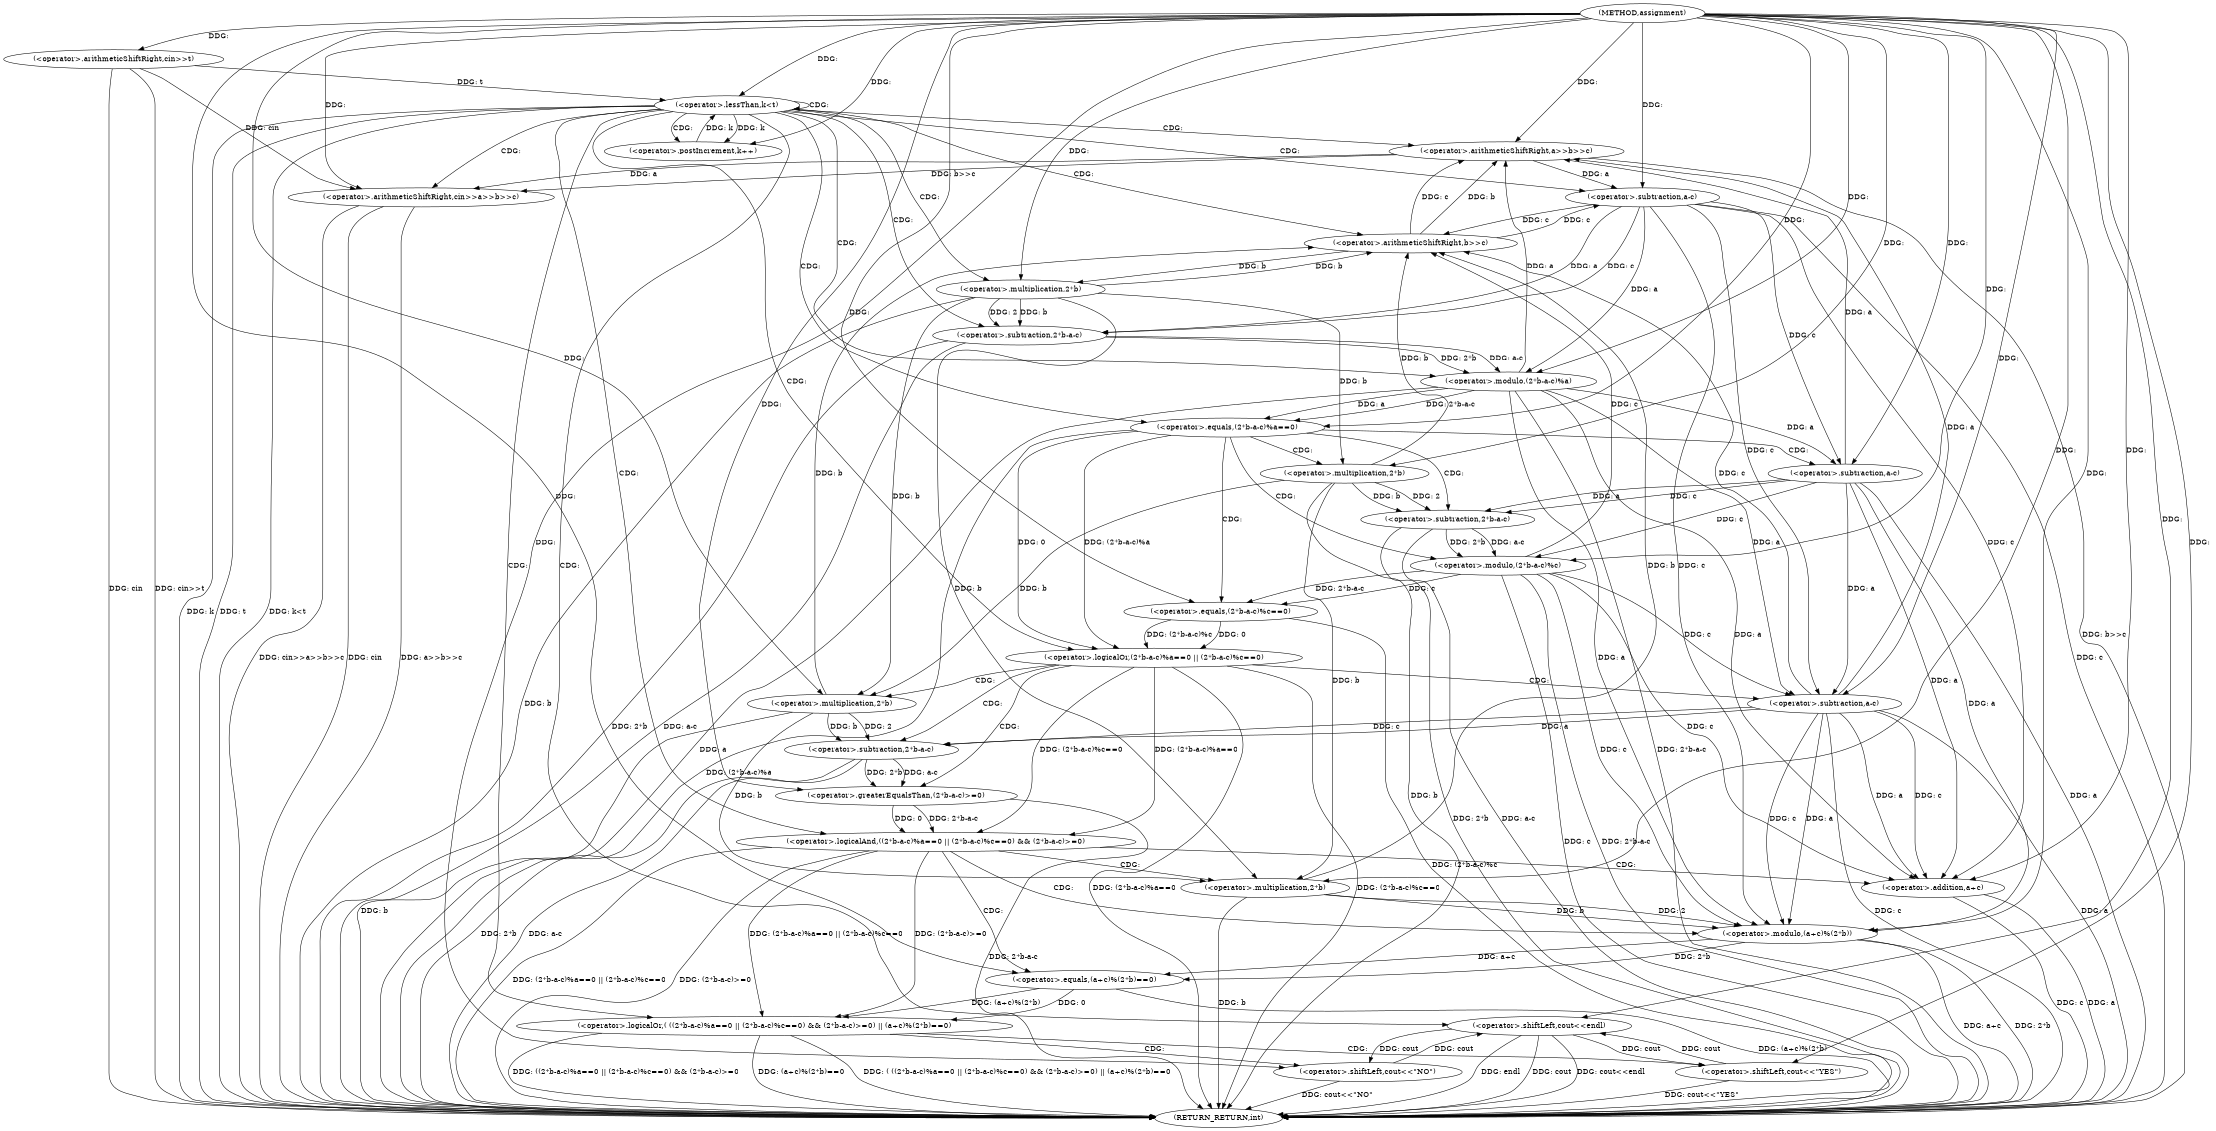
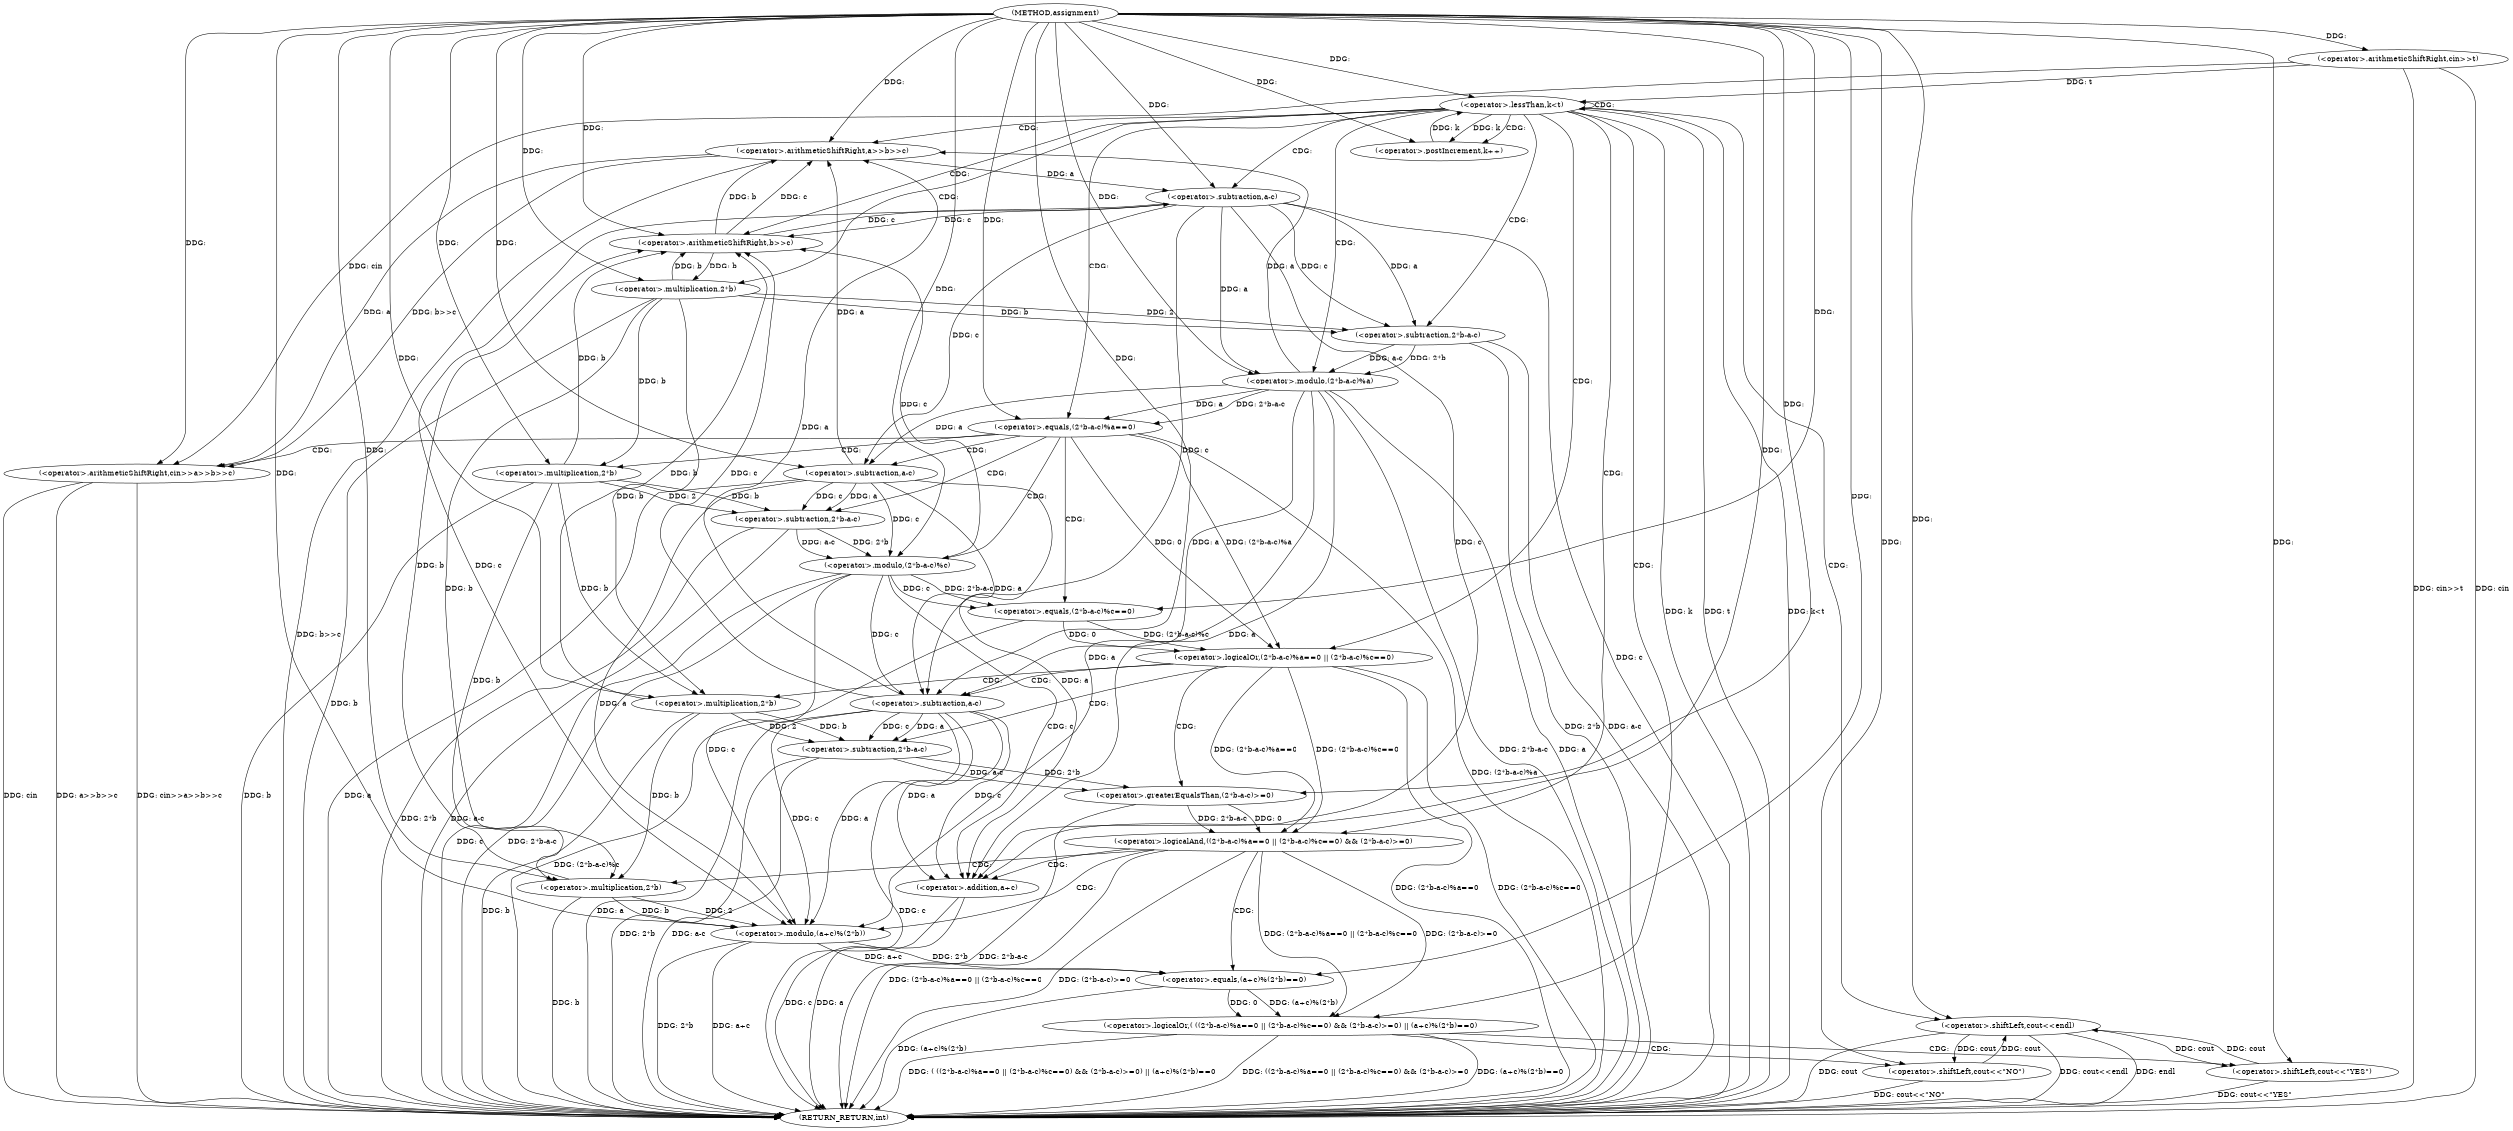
none -> (655, 30)
(541, 125) -> (610, 439)
(1700, 727) -> (1060, 727)
